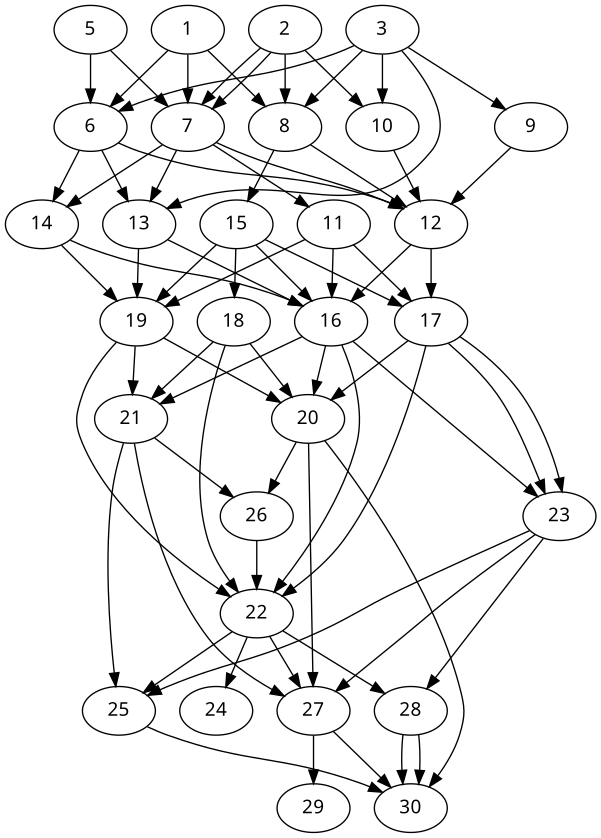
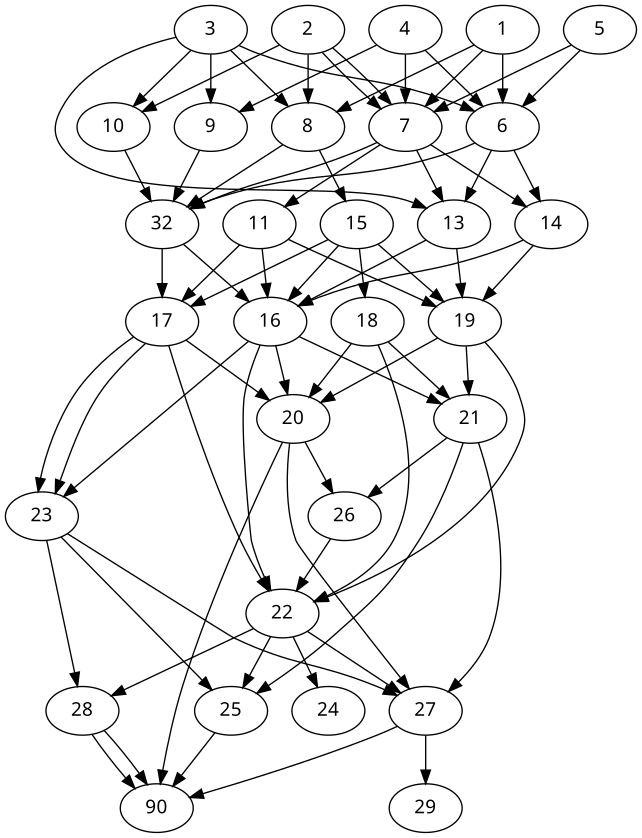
none -> (405, 30)
(431, 224) -> (162, 224)
(411, 808) -> (157, 808)
